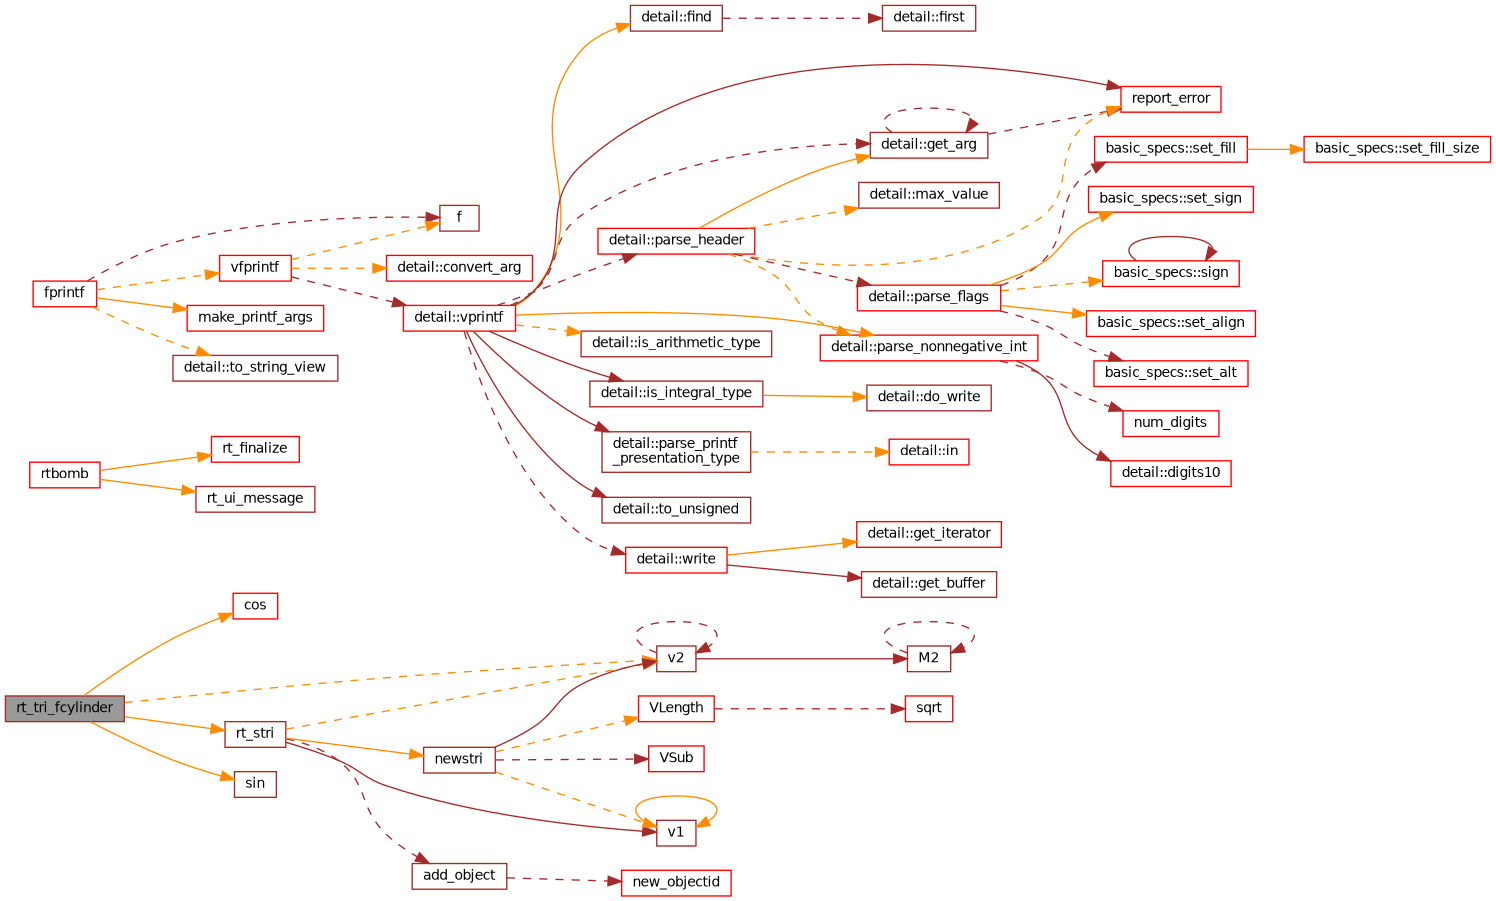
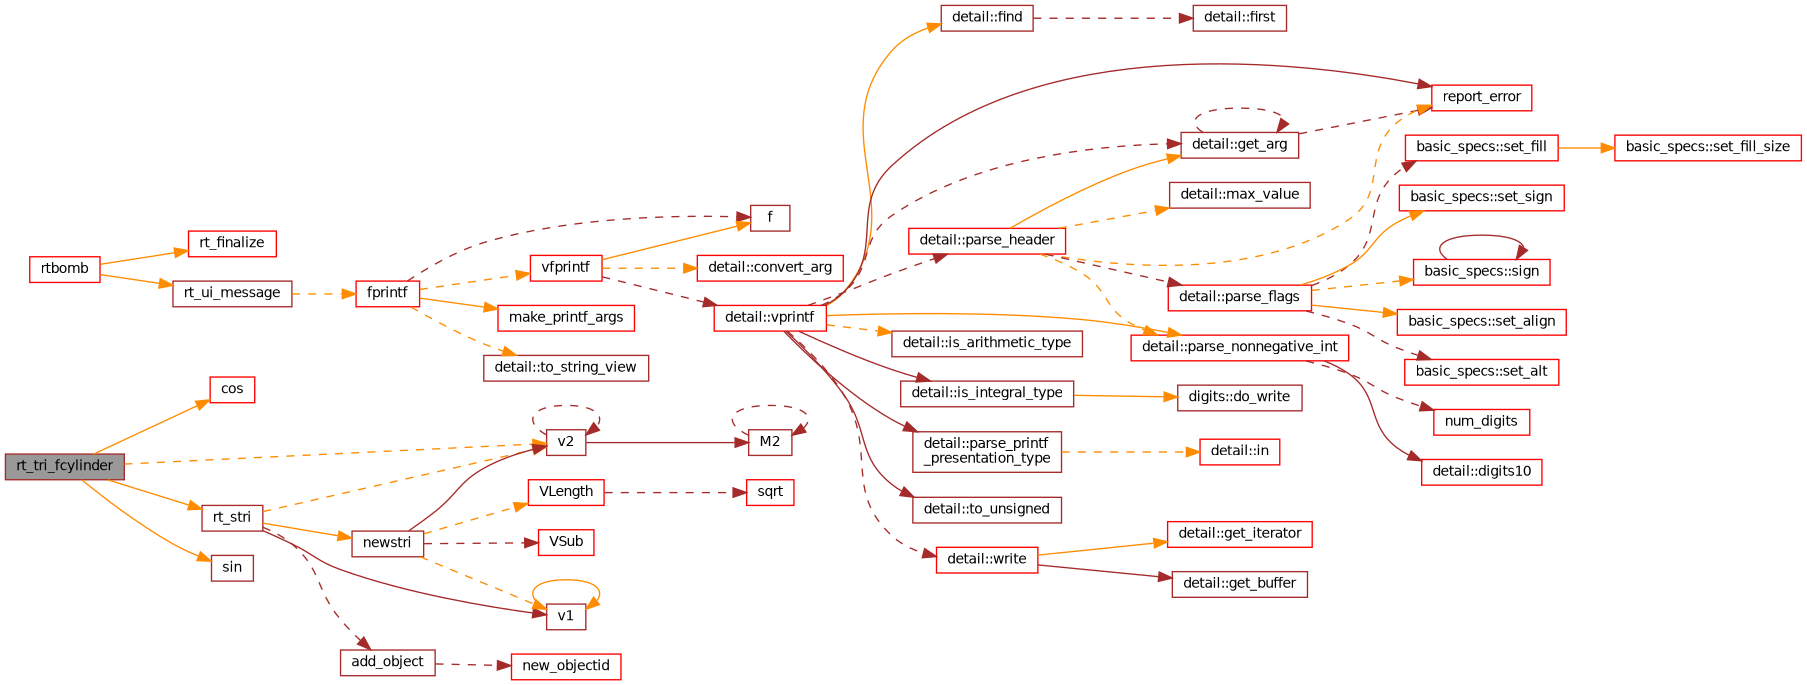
(359, 243) -> (670, 243)
none -> (317, 294)
(929, 398) -> (1240, 398)
